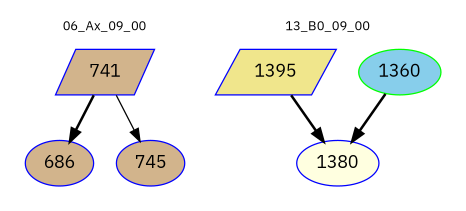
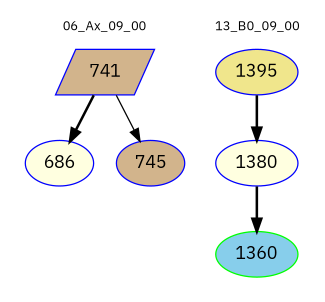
(276, 72) -> (257, 72)
(373, 112) -> (257, 203)
(59, 163) -> (59, 163)
